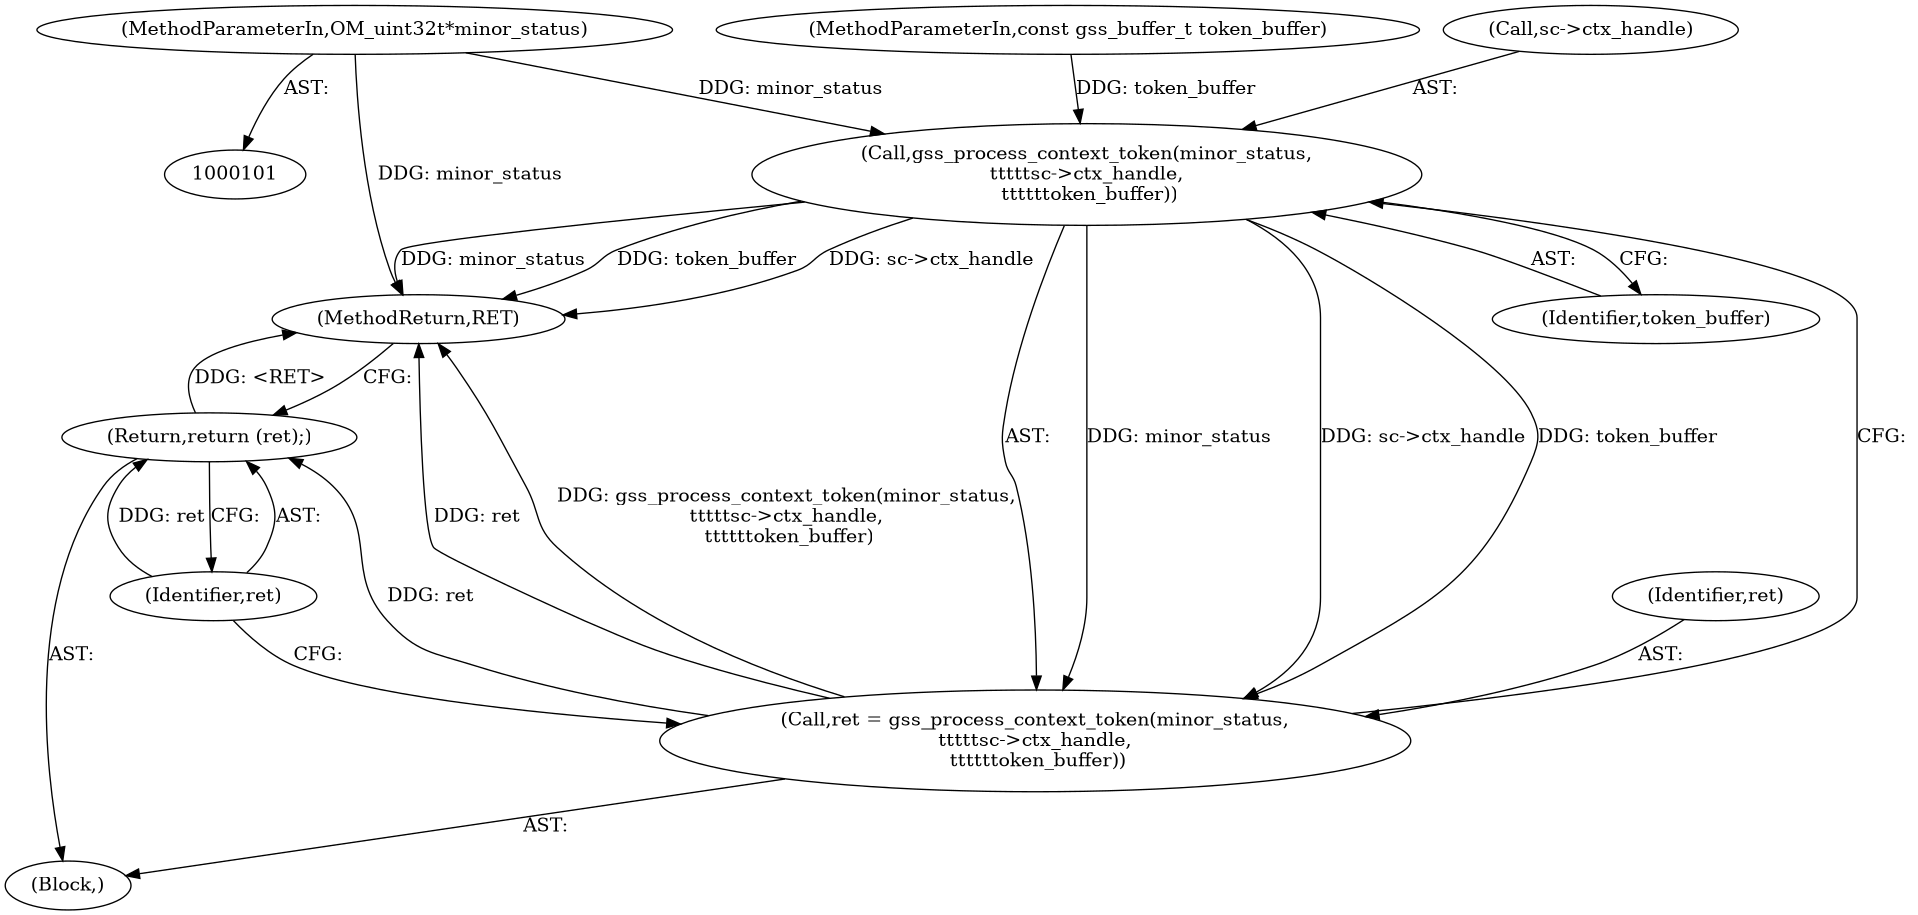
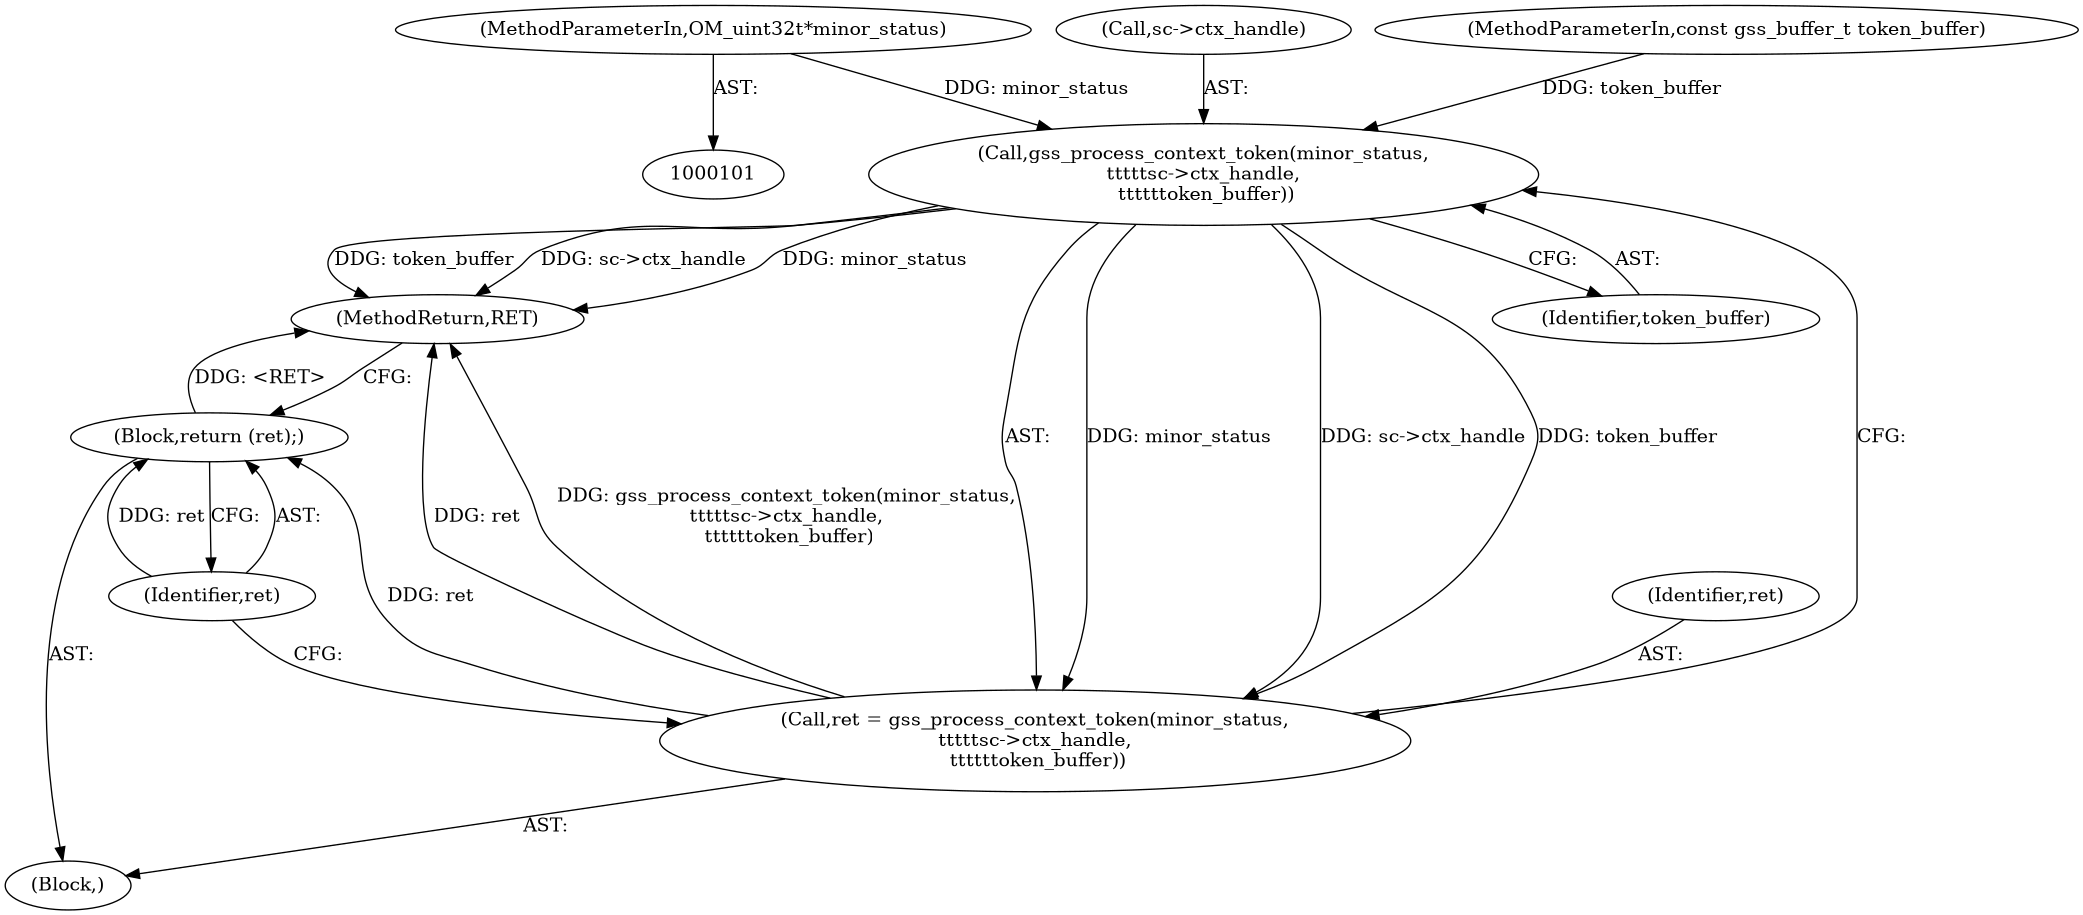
(366, 170) -> none
(209, 437) -> (209, 437)
